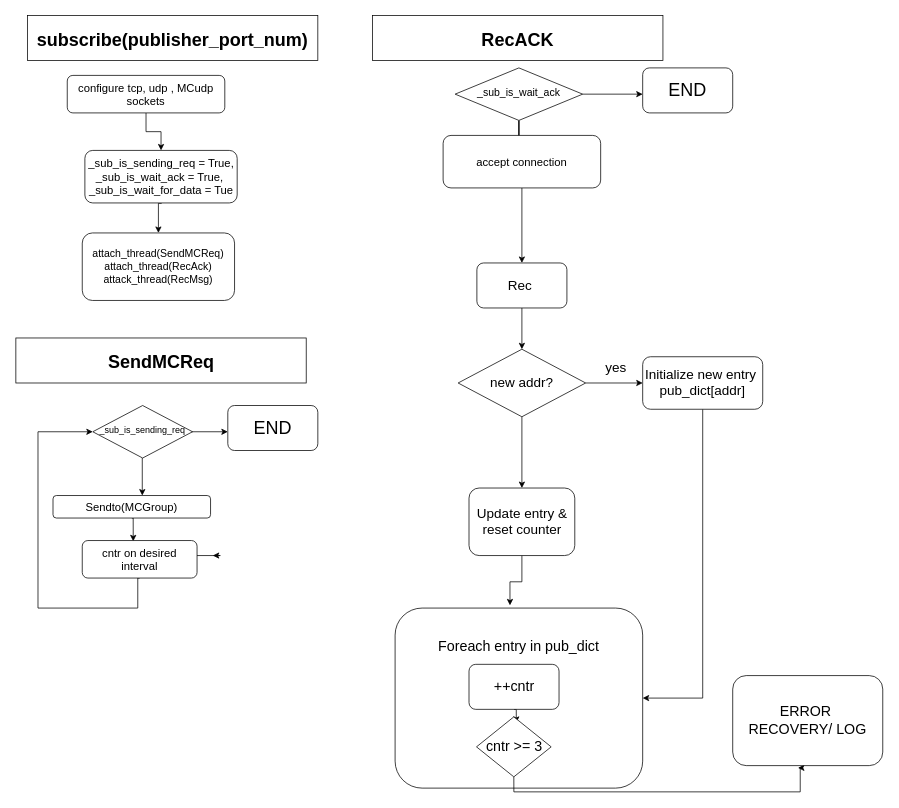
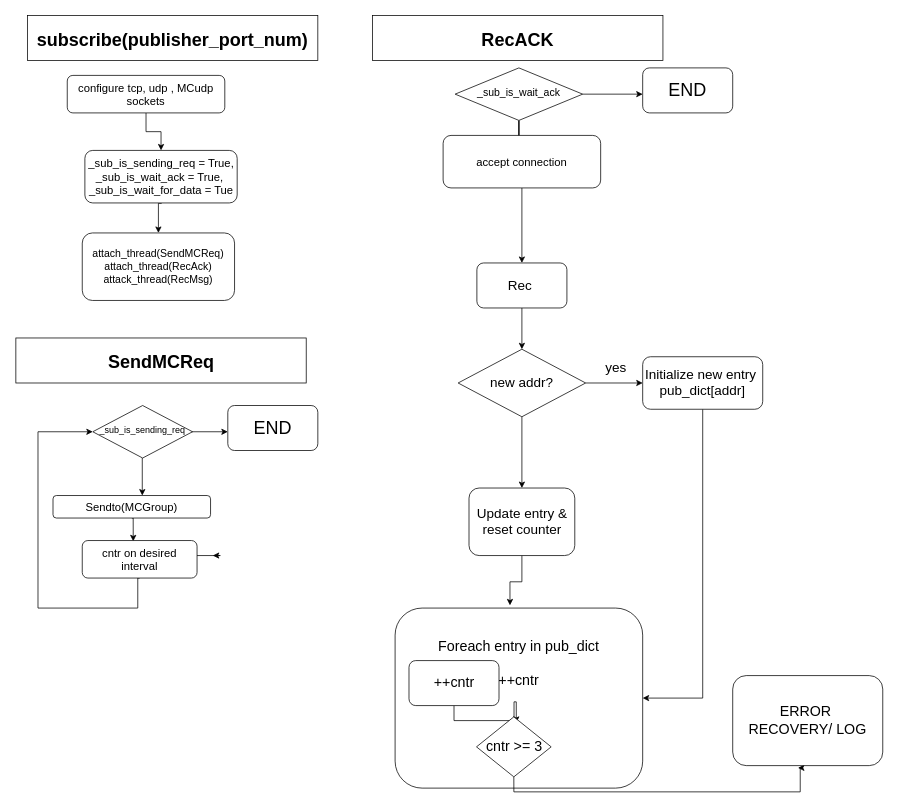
(514, 687) -> (454, 683)
